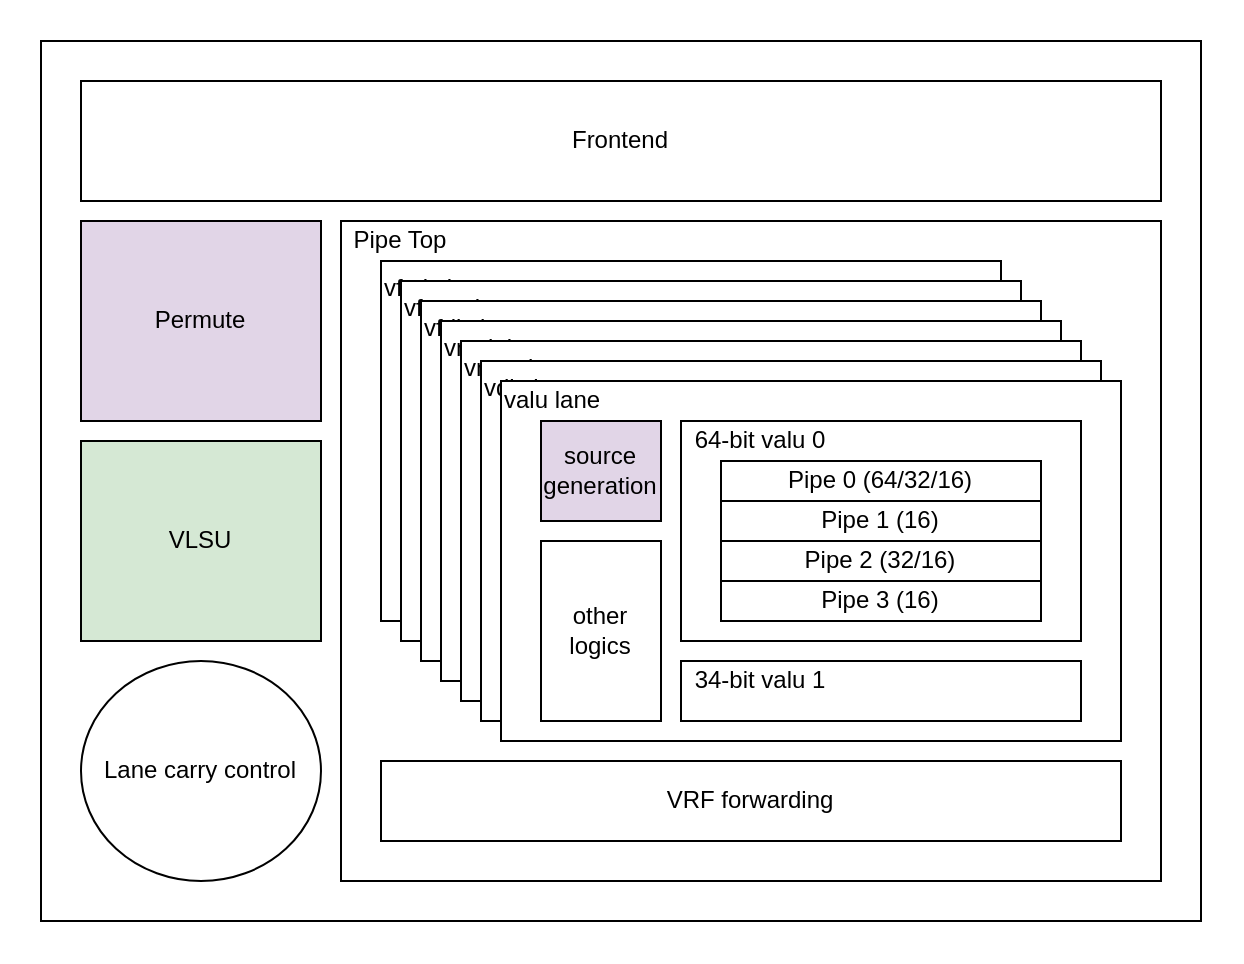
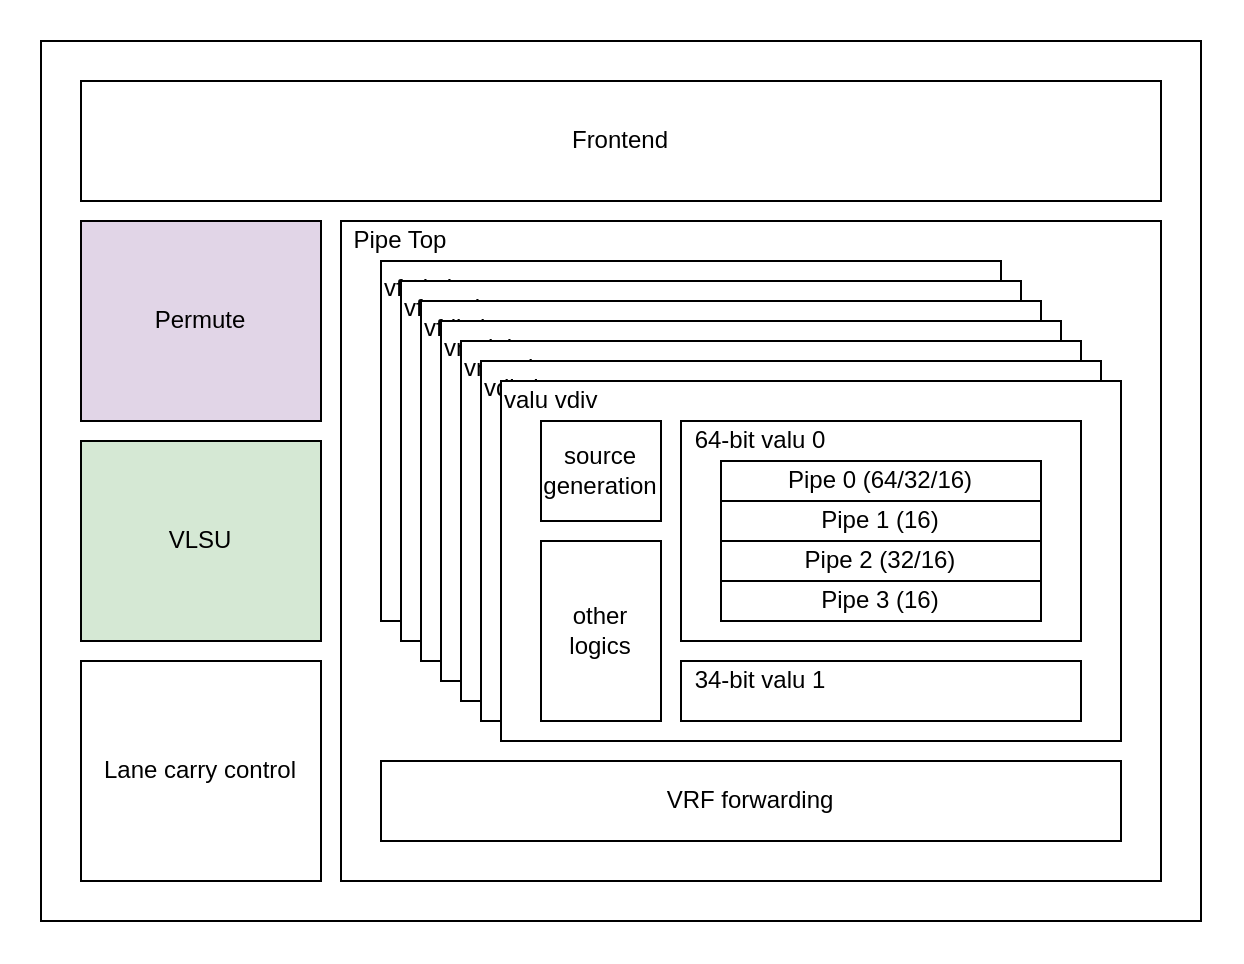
(556, 401) -> (556, 401)
(601, 471) -> (601, 471)
(201, 771) -> (201, 771)
